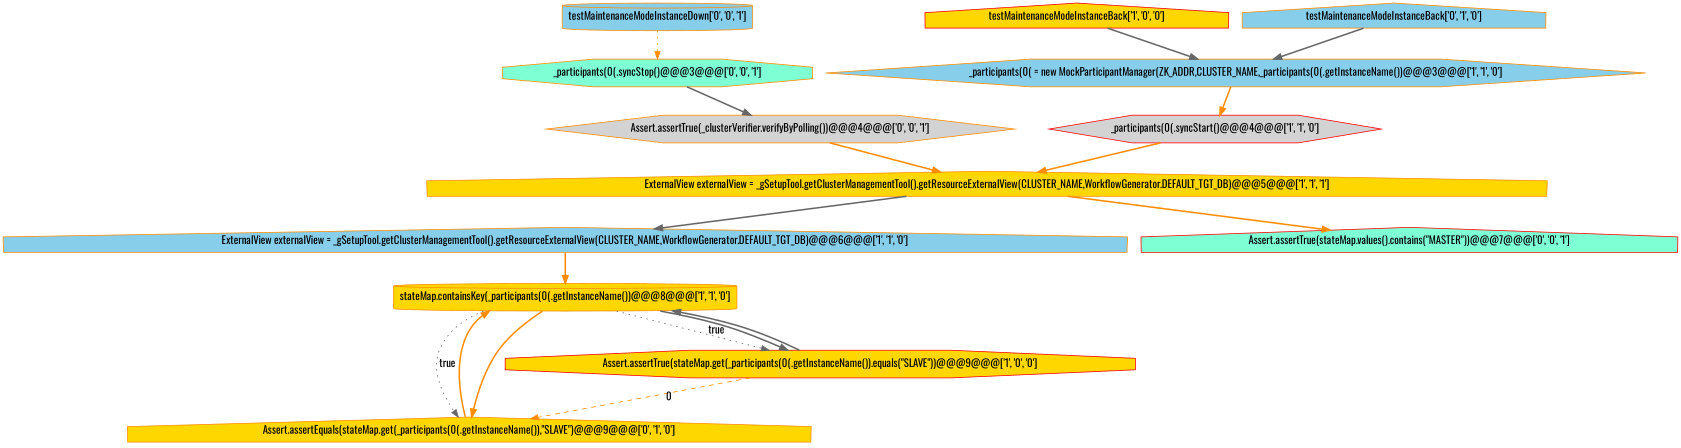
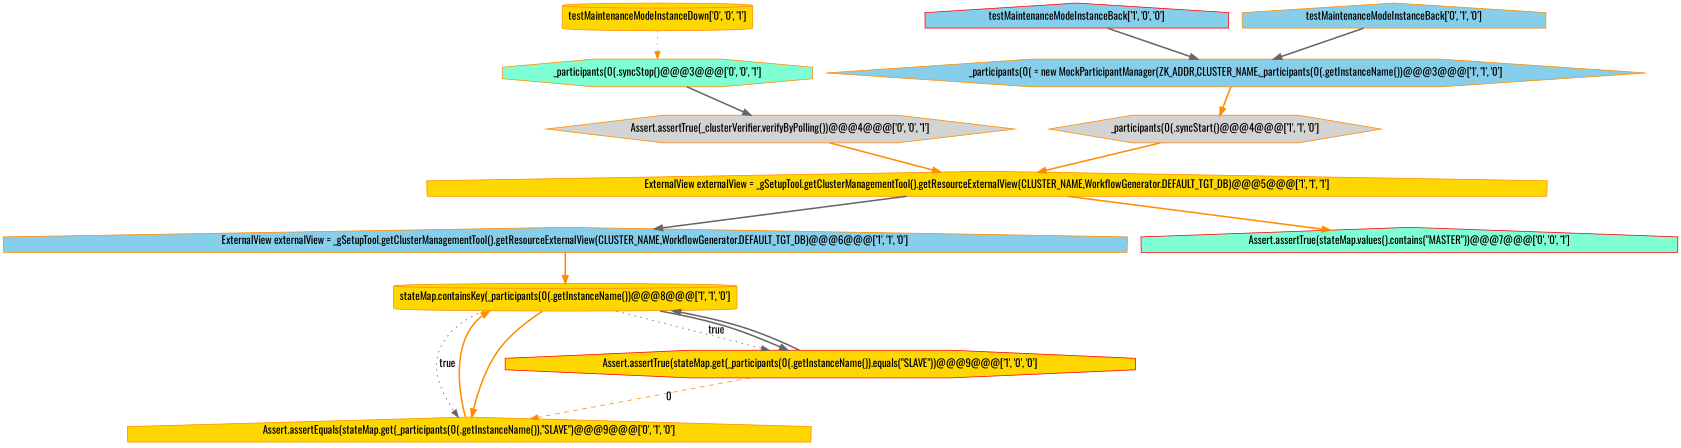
(657, 17) -> (657, 17)
(1077, 17) -> (1077, 17)
(1215, 129) -> (1215, 129)
